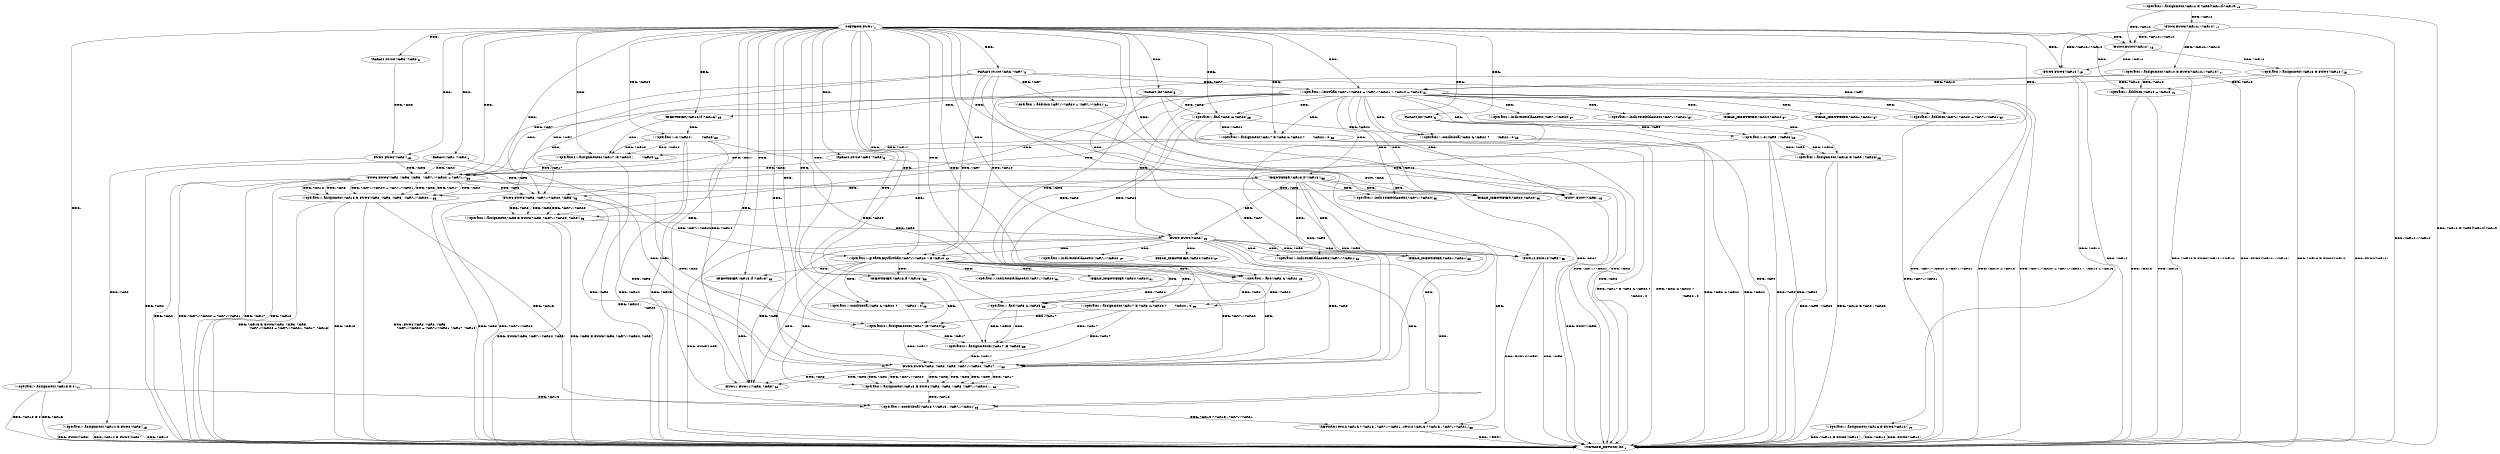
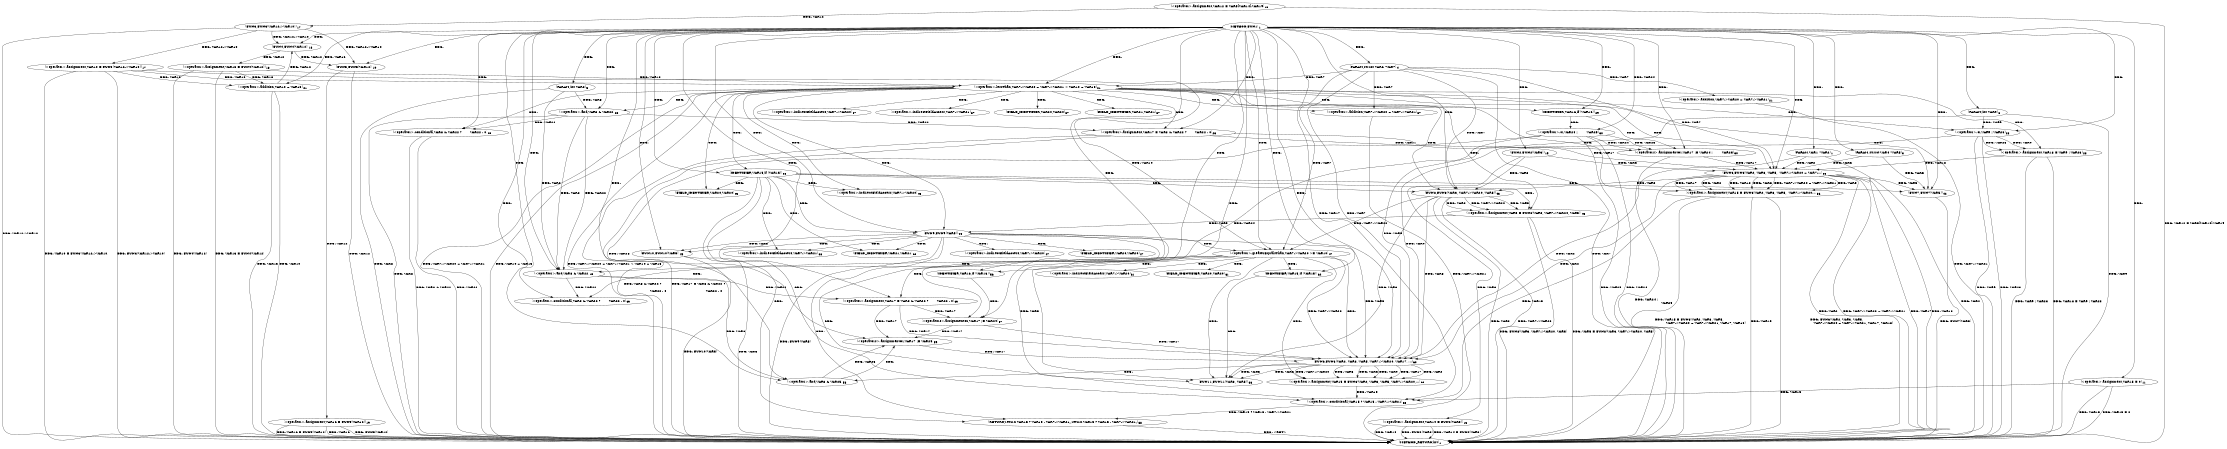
(2138, 18) -> (288, 69)
(395, 60) -> none
(2103, 60) -> (335, 57)
(1375, 178) -> (1915, 173)
(693, 218) -> (1330, 213)
(1587, 259) -> (1602, 254)
(1124, 272) -> (1082, 372)
